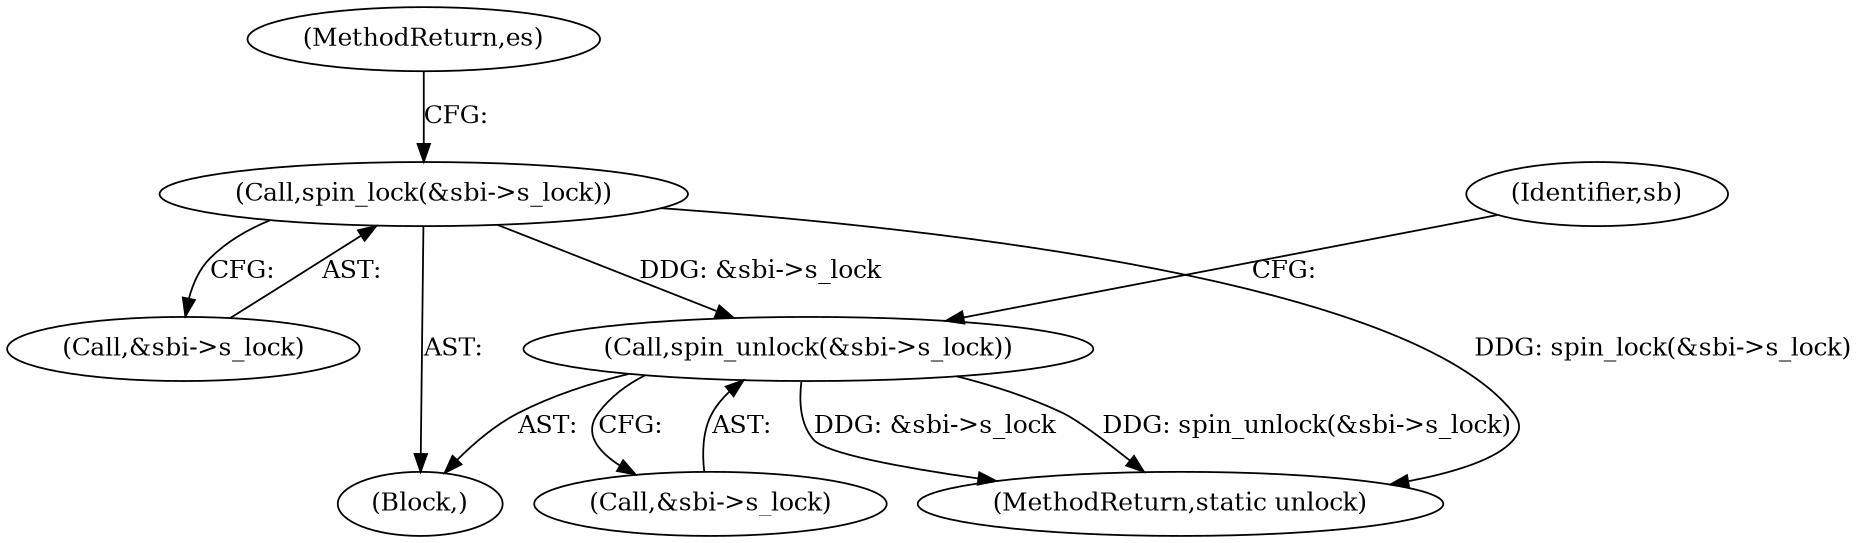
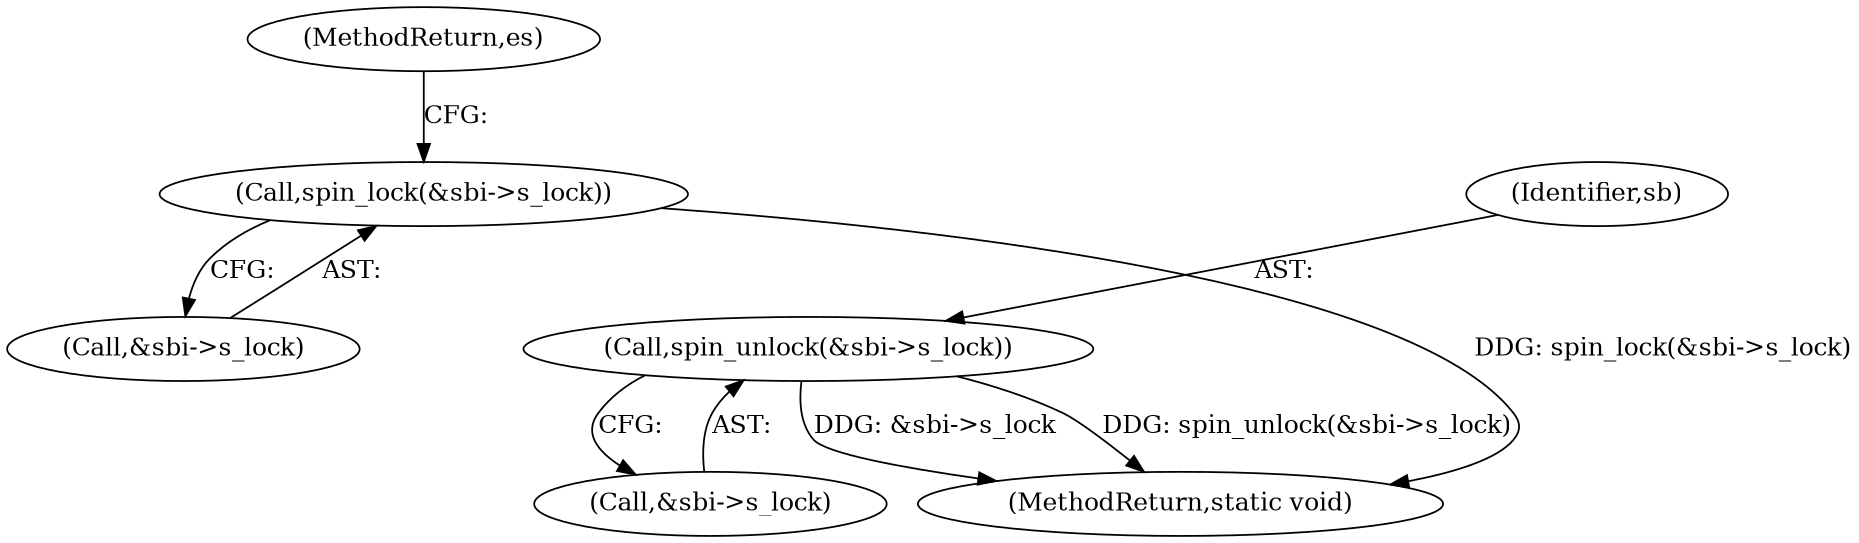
(607, 268) -> none
(1288, 272) -> (1288, 272)
(420, 504) -> none
(1181, 504) -> (1181, 504)
